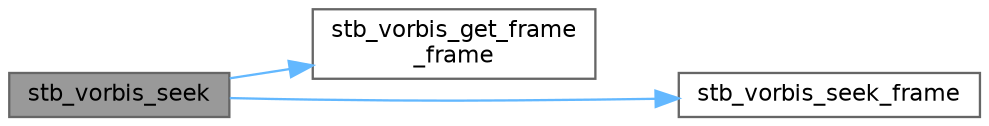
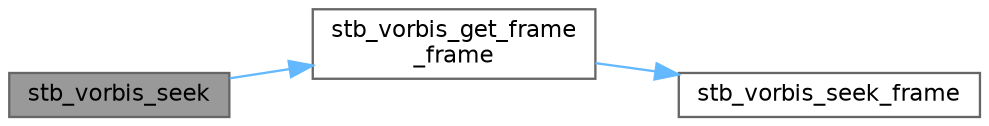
(442, 101) -> (625, 67)
